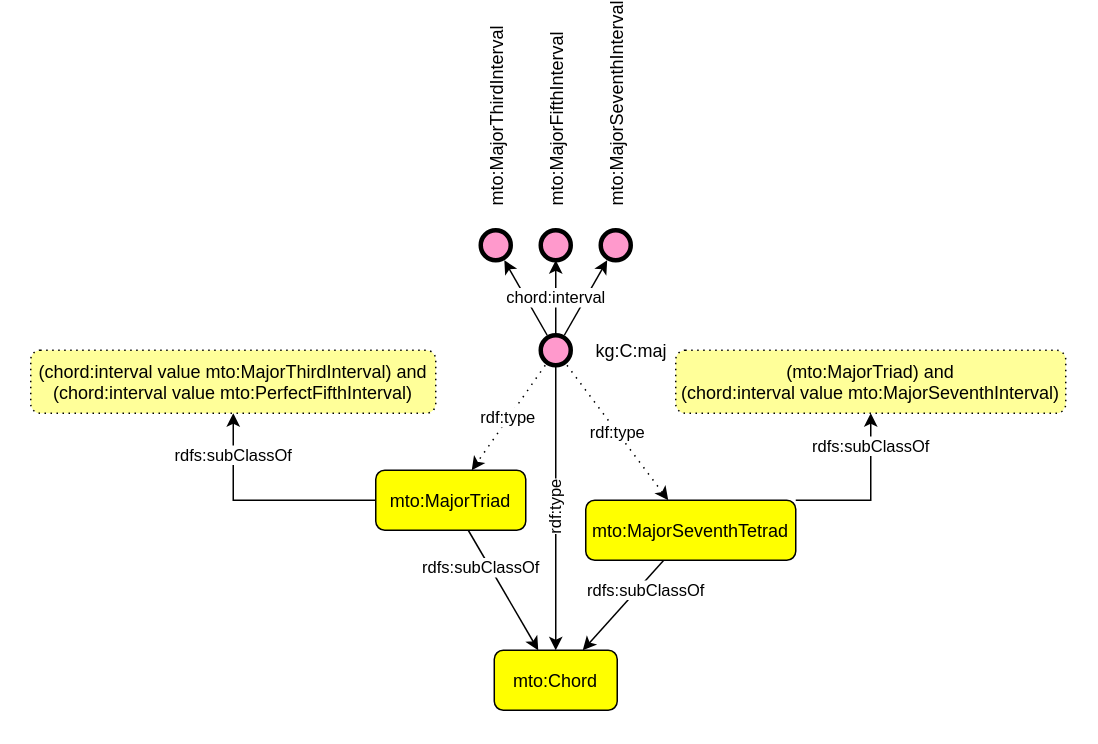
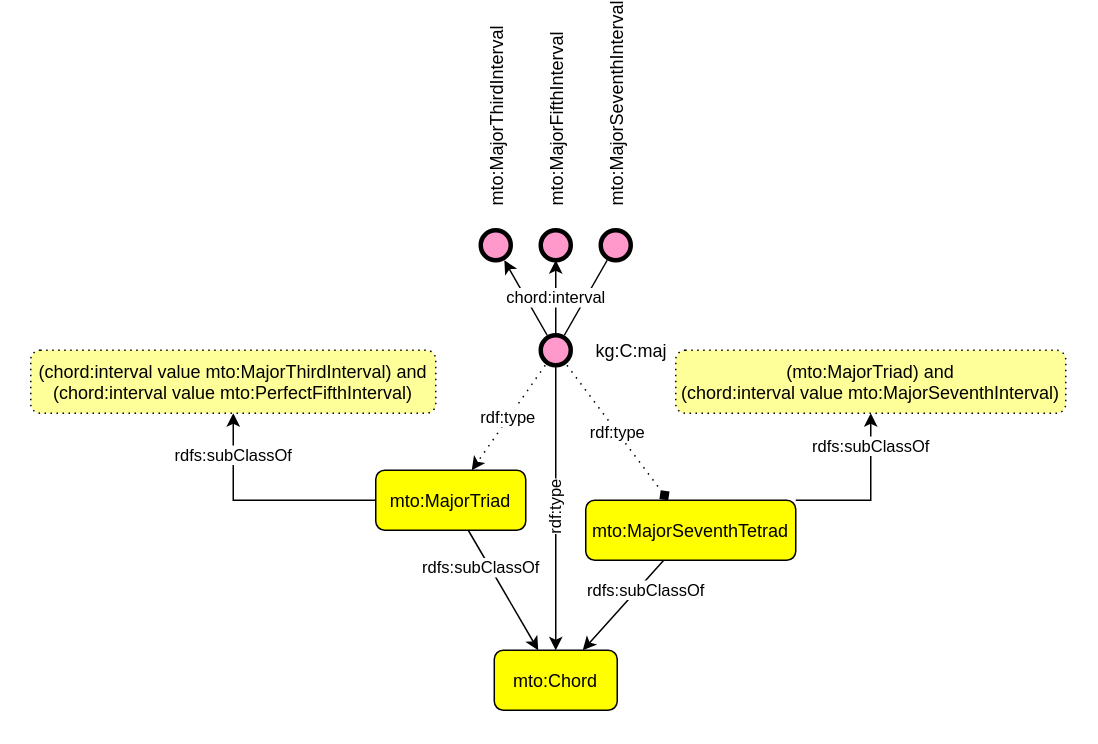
(601, 270) -> (604, 266)
(660, 489) -> (660, 489)
